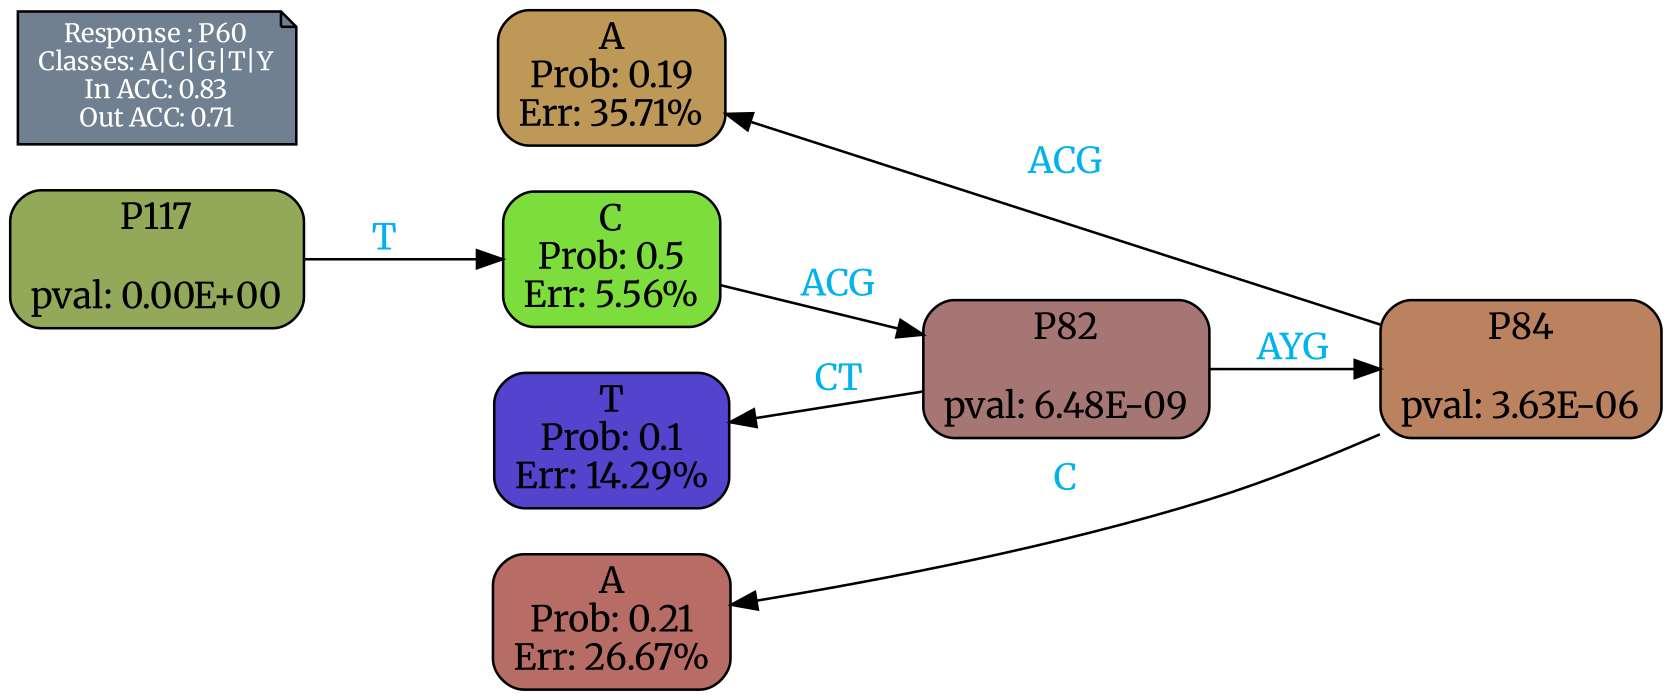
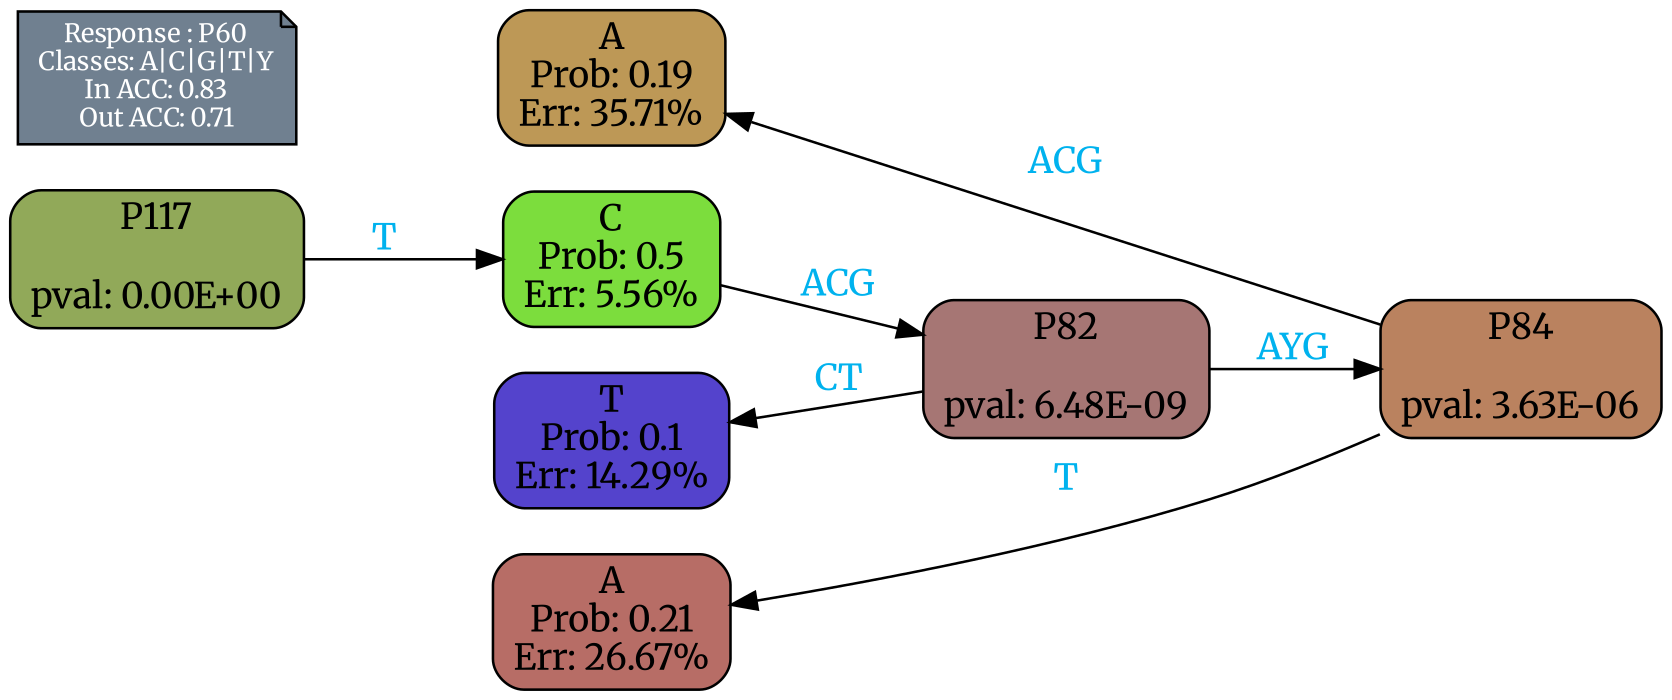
(1066, 480) -> (1066, 480)
